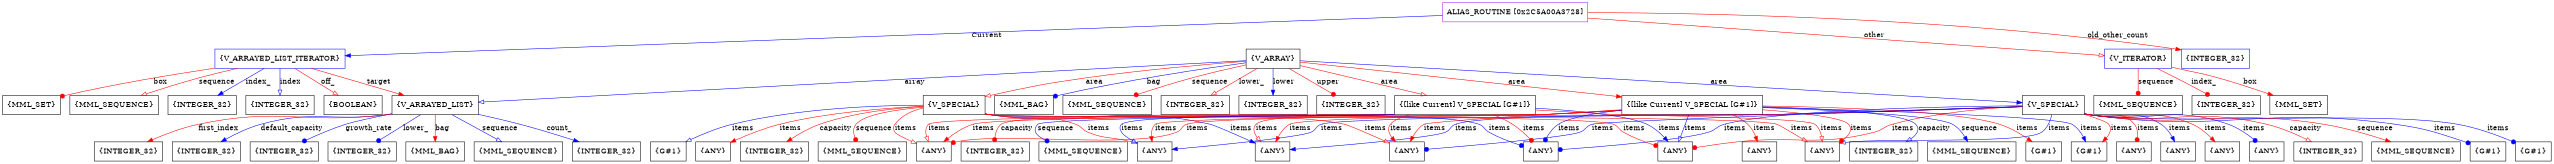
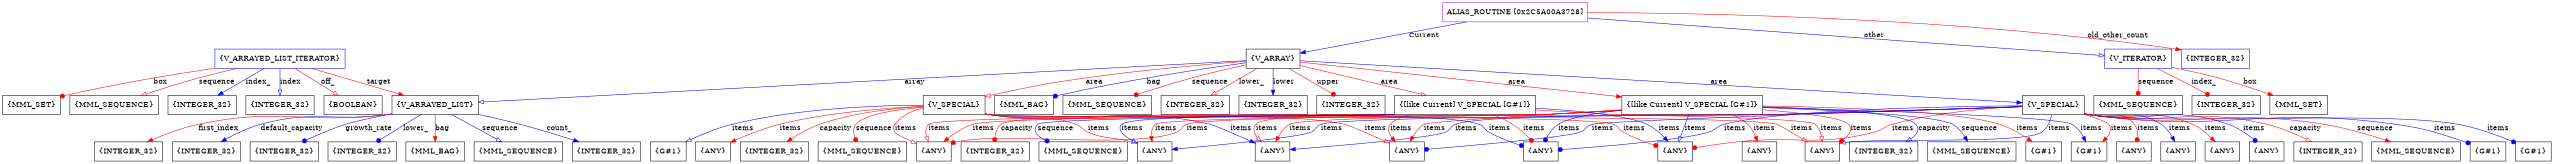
(897, 36) -> (1386, 37)
(1843, 37) -> (1843, 37)
